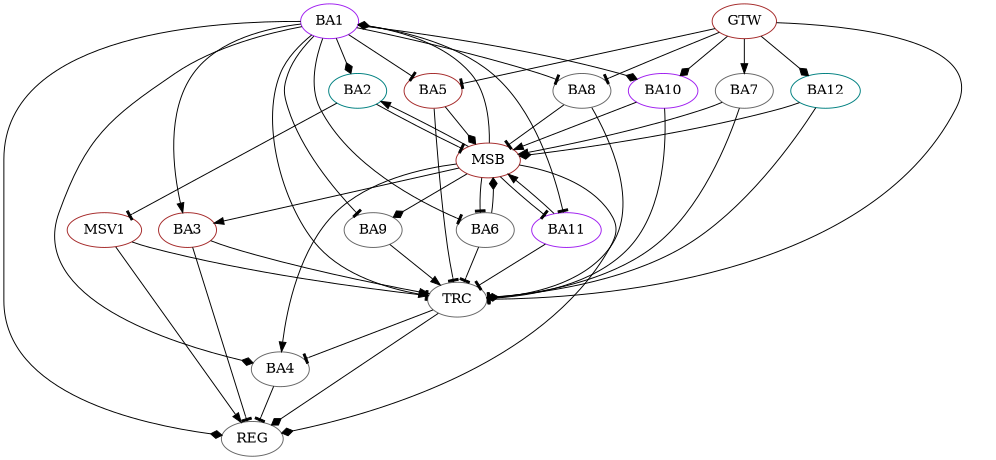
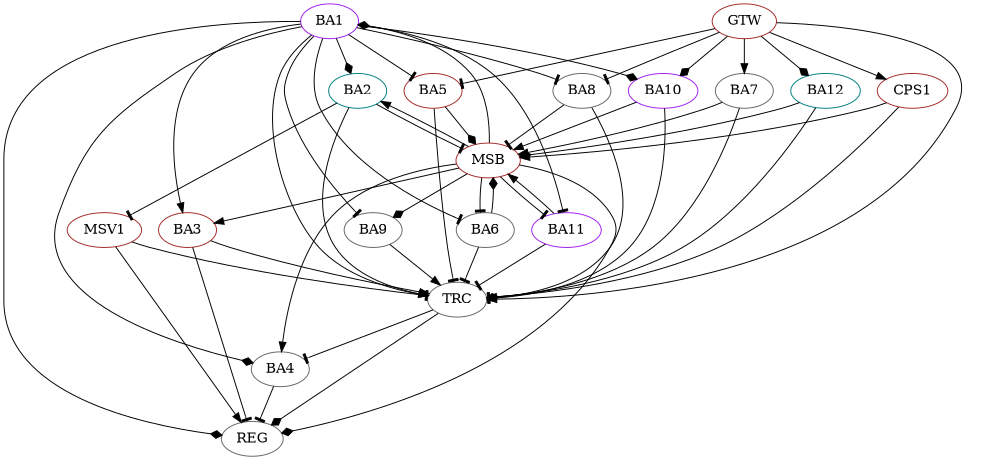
none -> (913, 91)
none -> (323, 213)
(855, 213) -> (855, 213)
